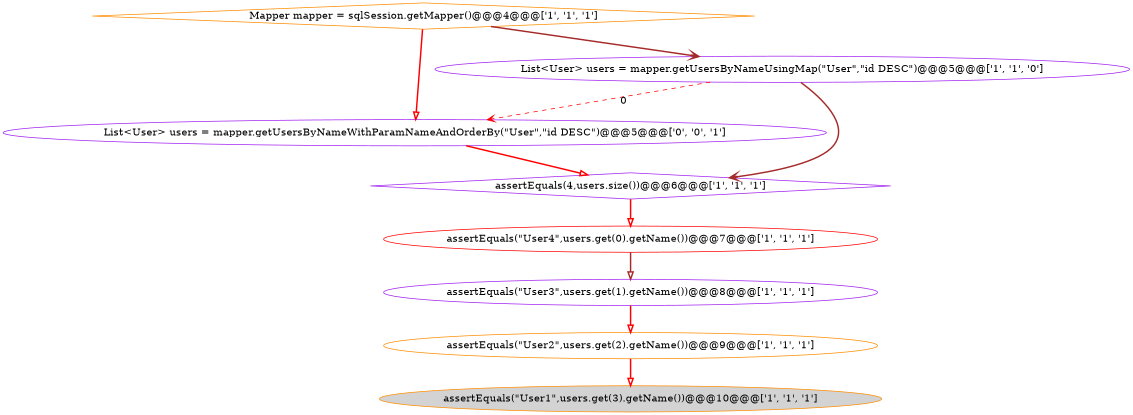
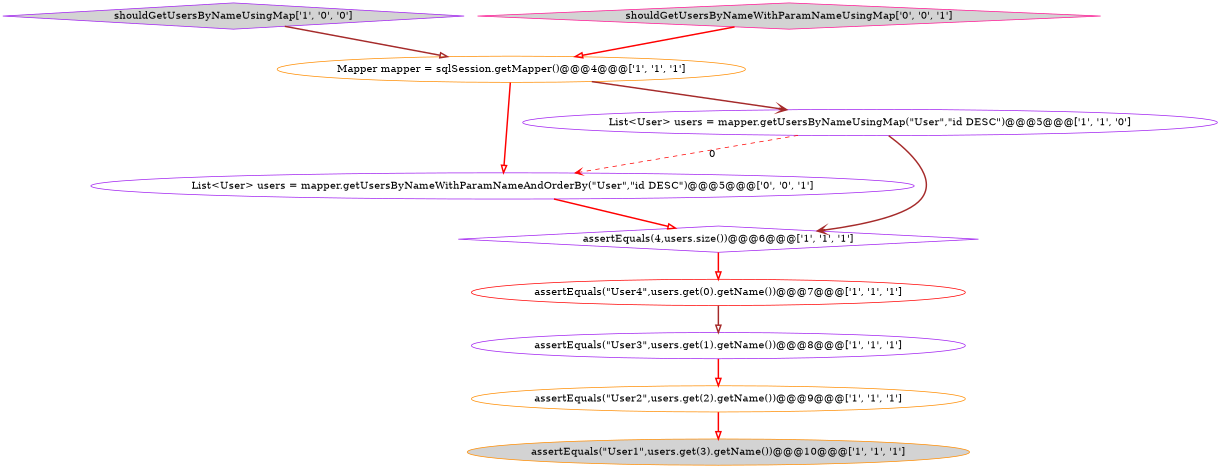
none -> (233, 16)
(423, 16) -> (511, 69)
none -> (789, 16)
